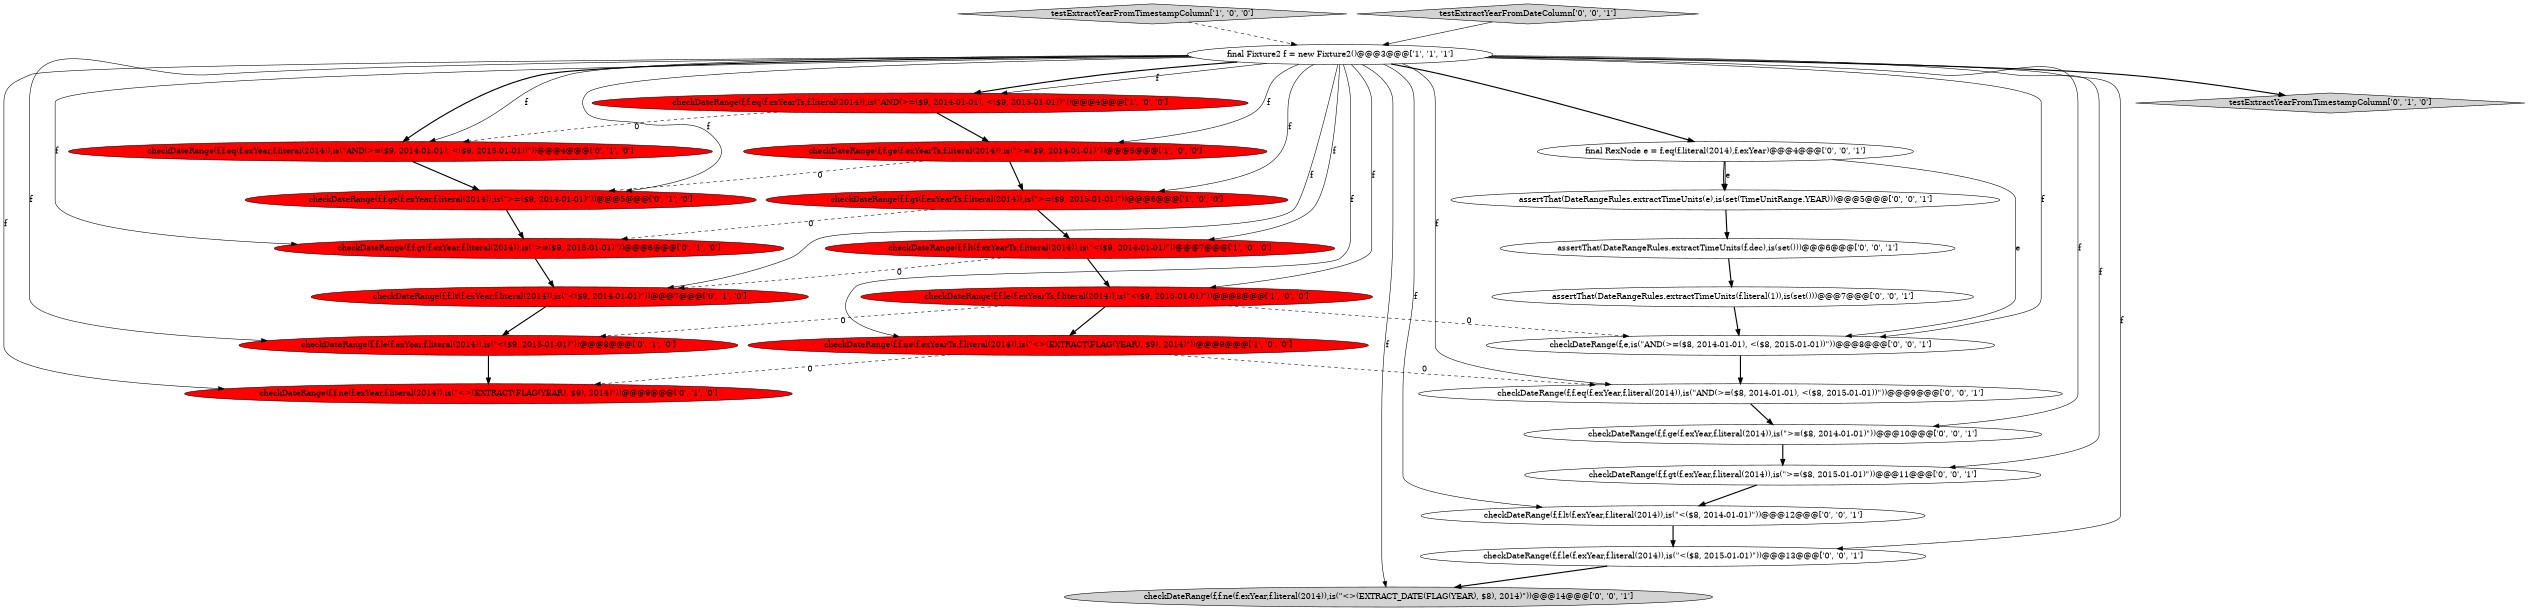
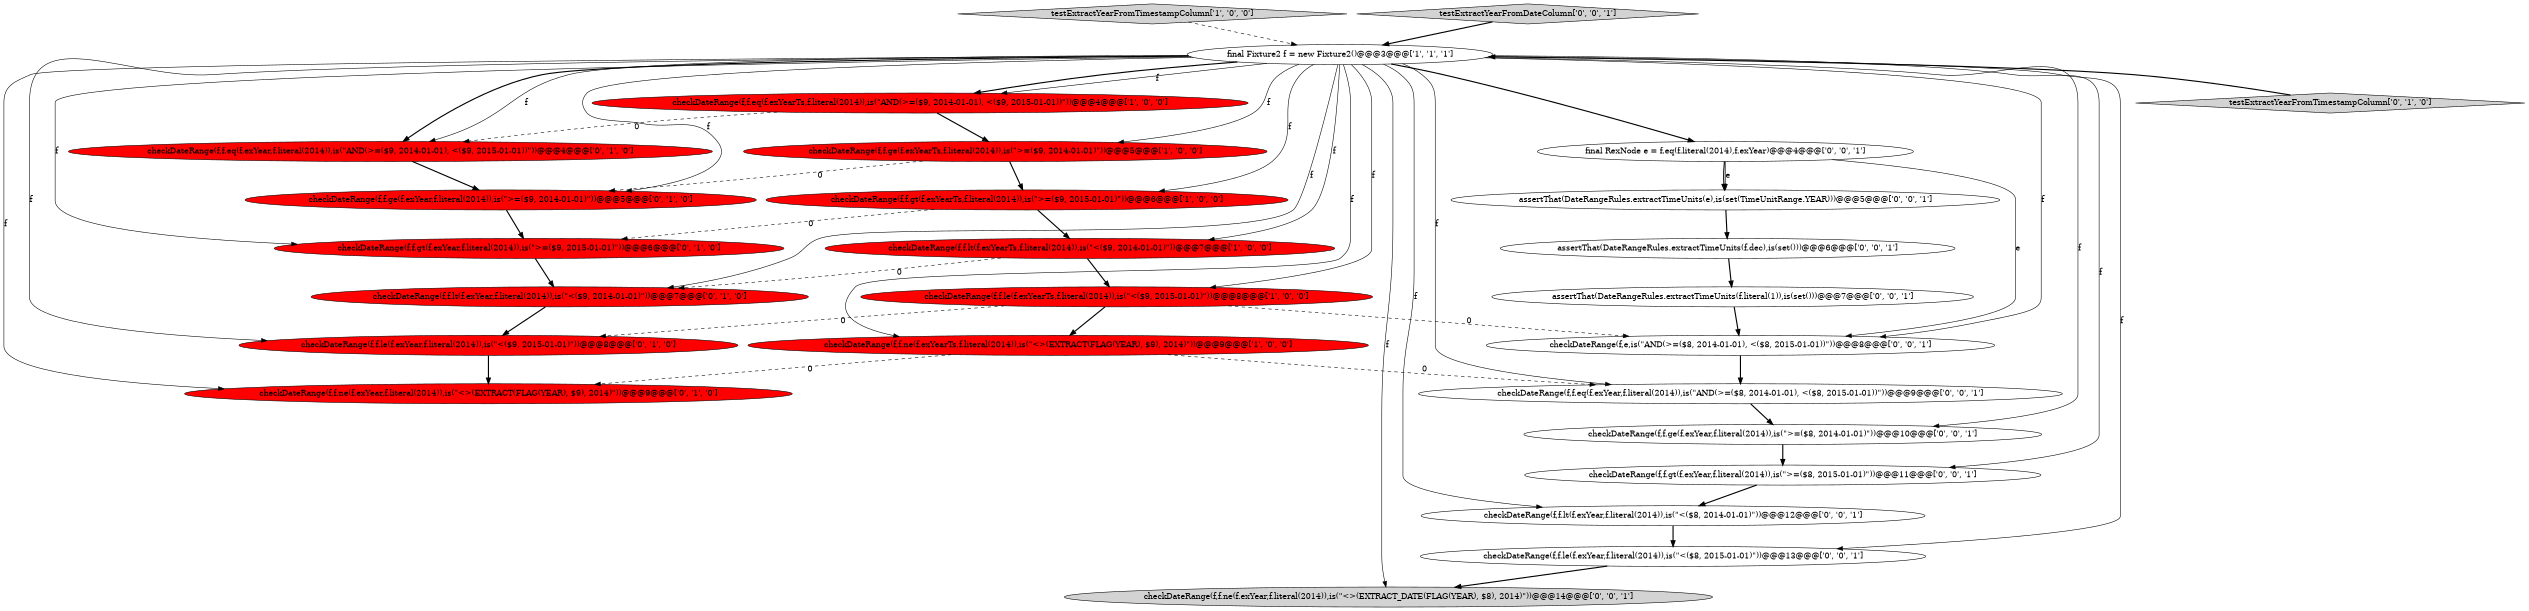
(1440, 33) -> (1440, 33)
(2083, 72) -> (2073, 71)
